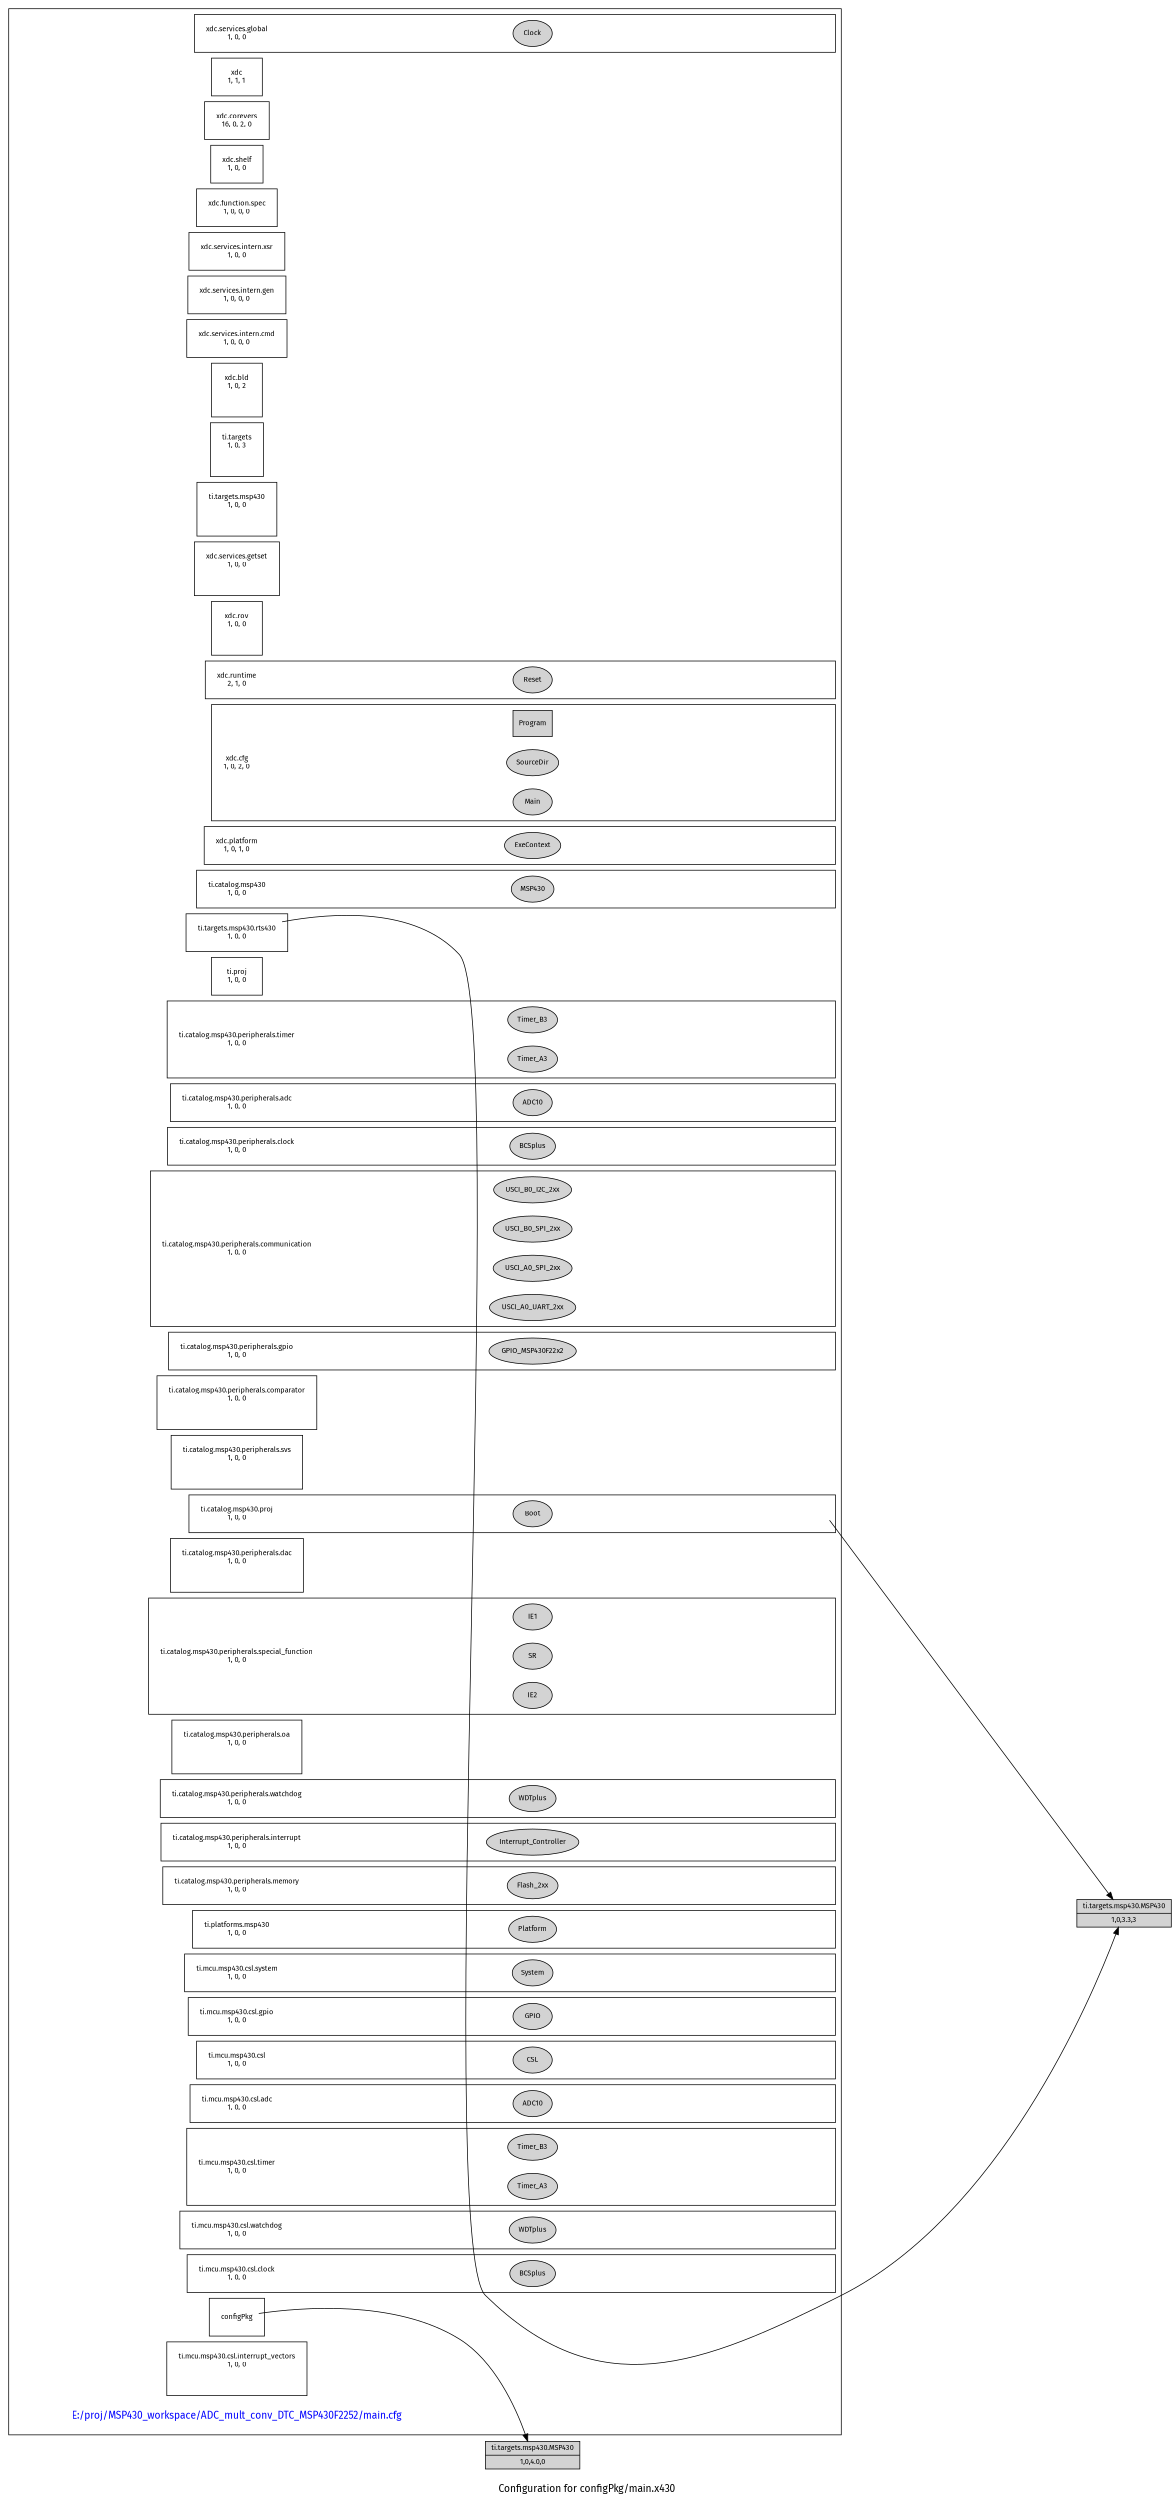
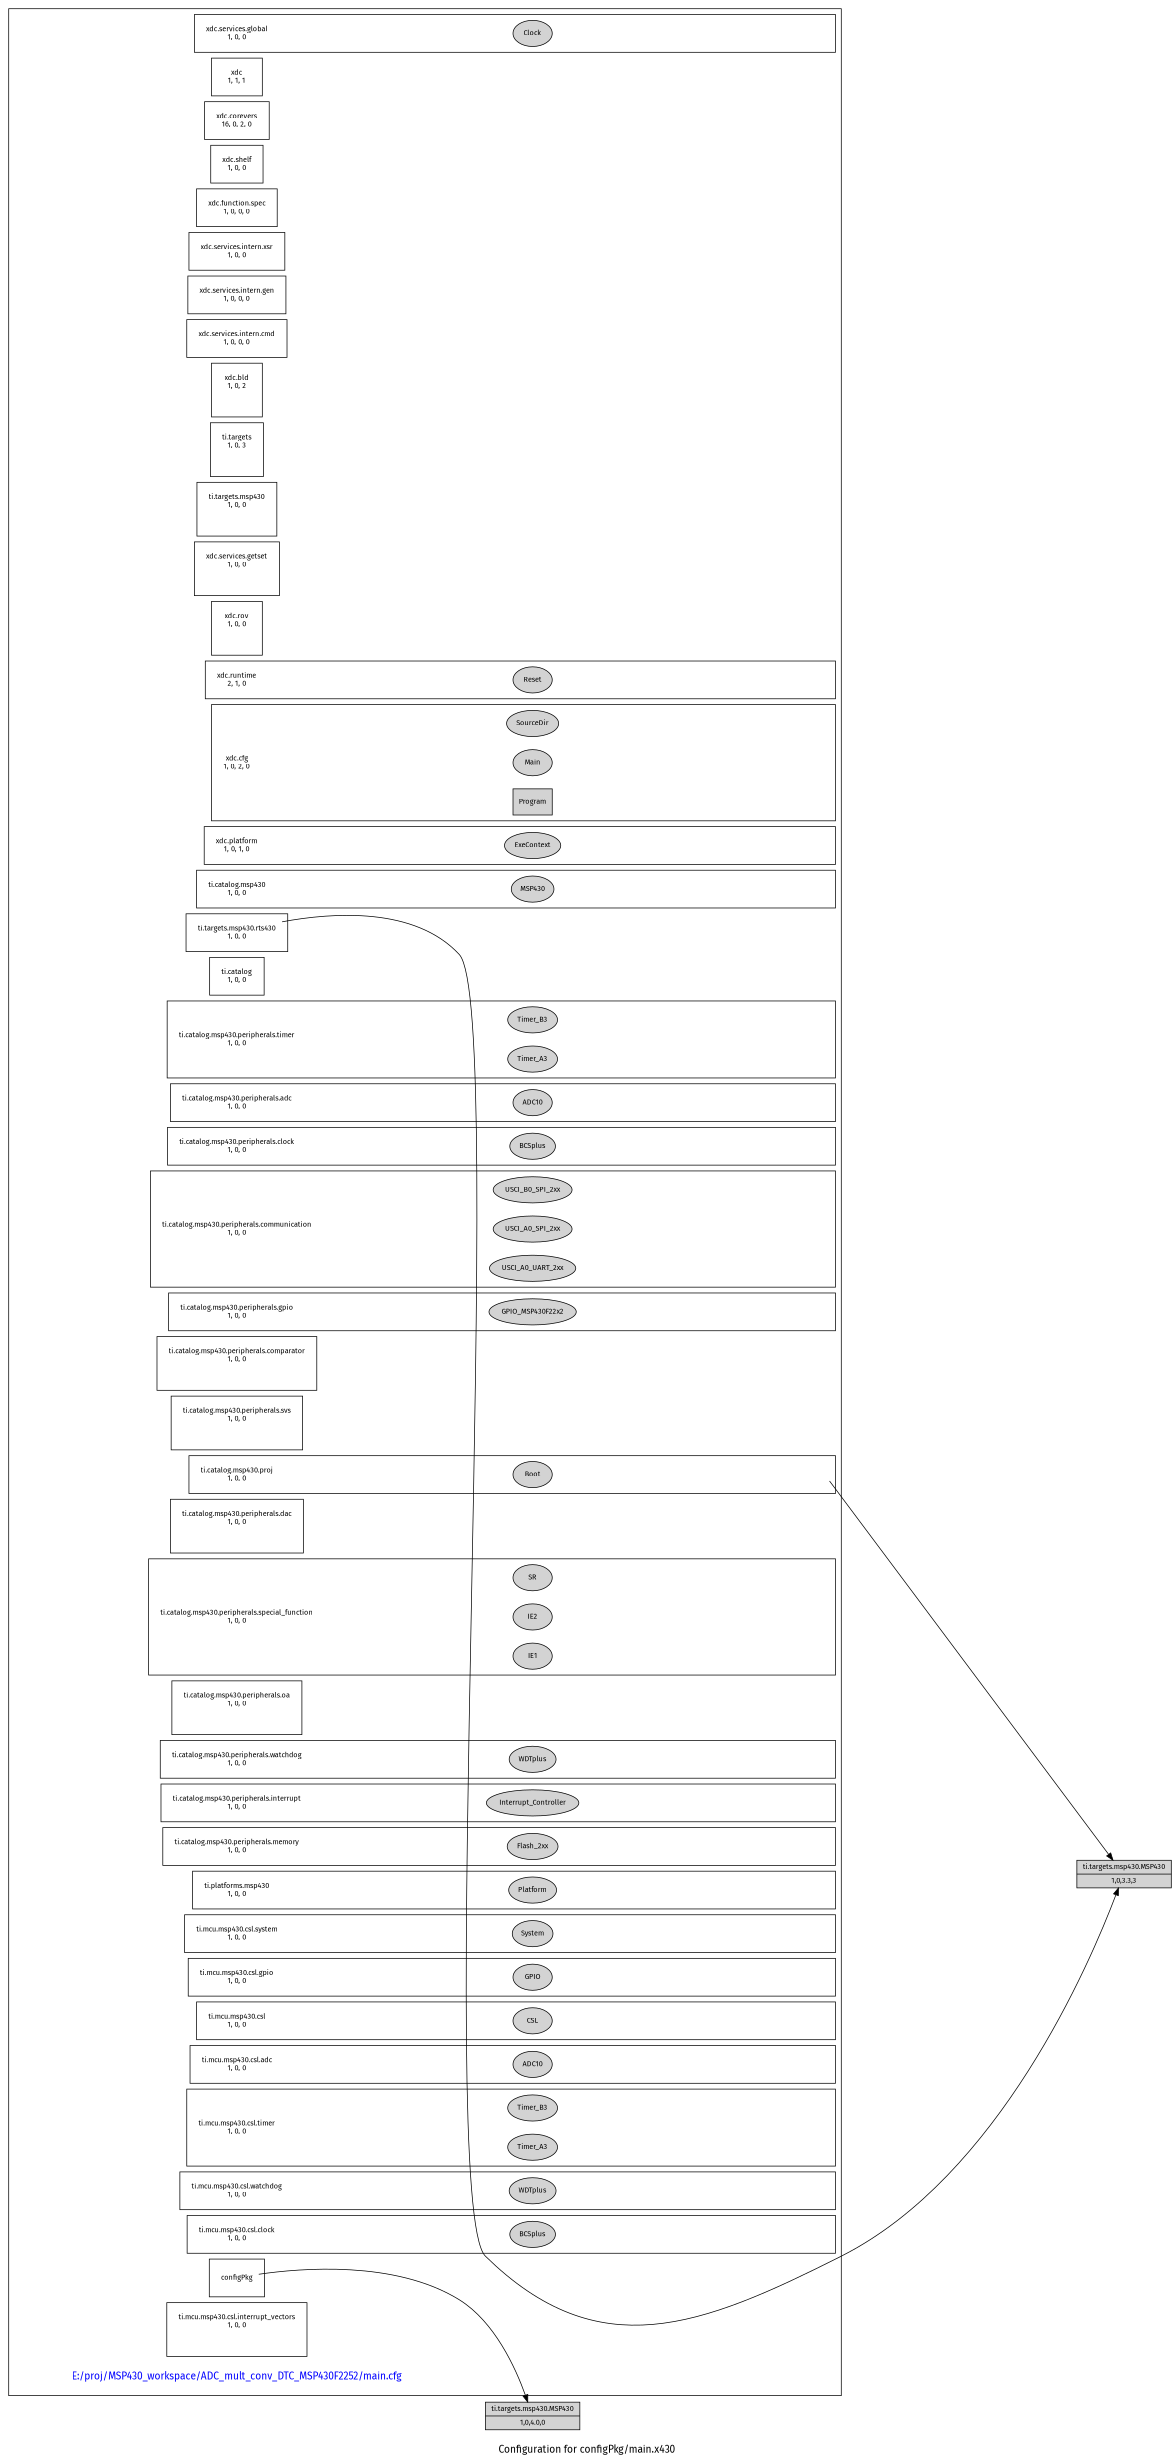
(237, 976) -> (237, 976)
(533, 1190) -> none
